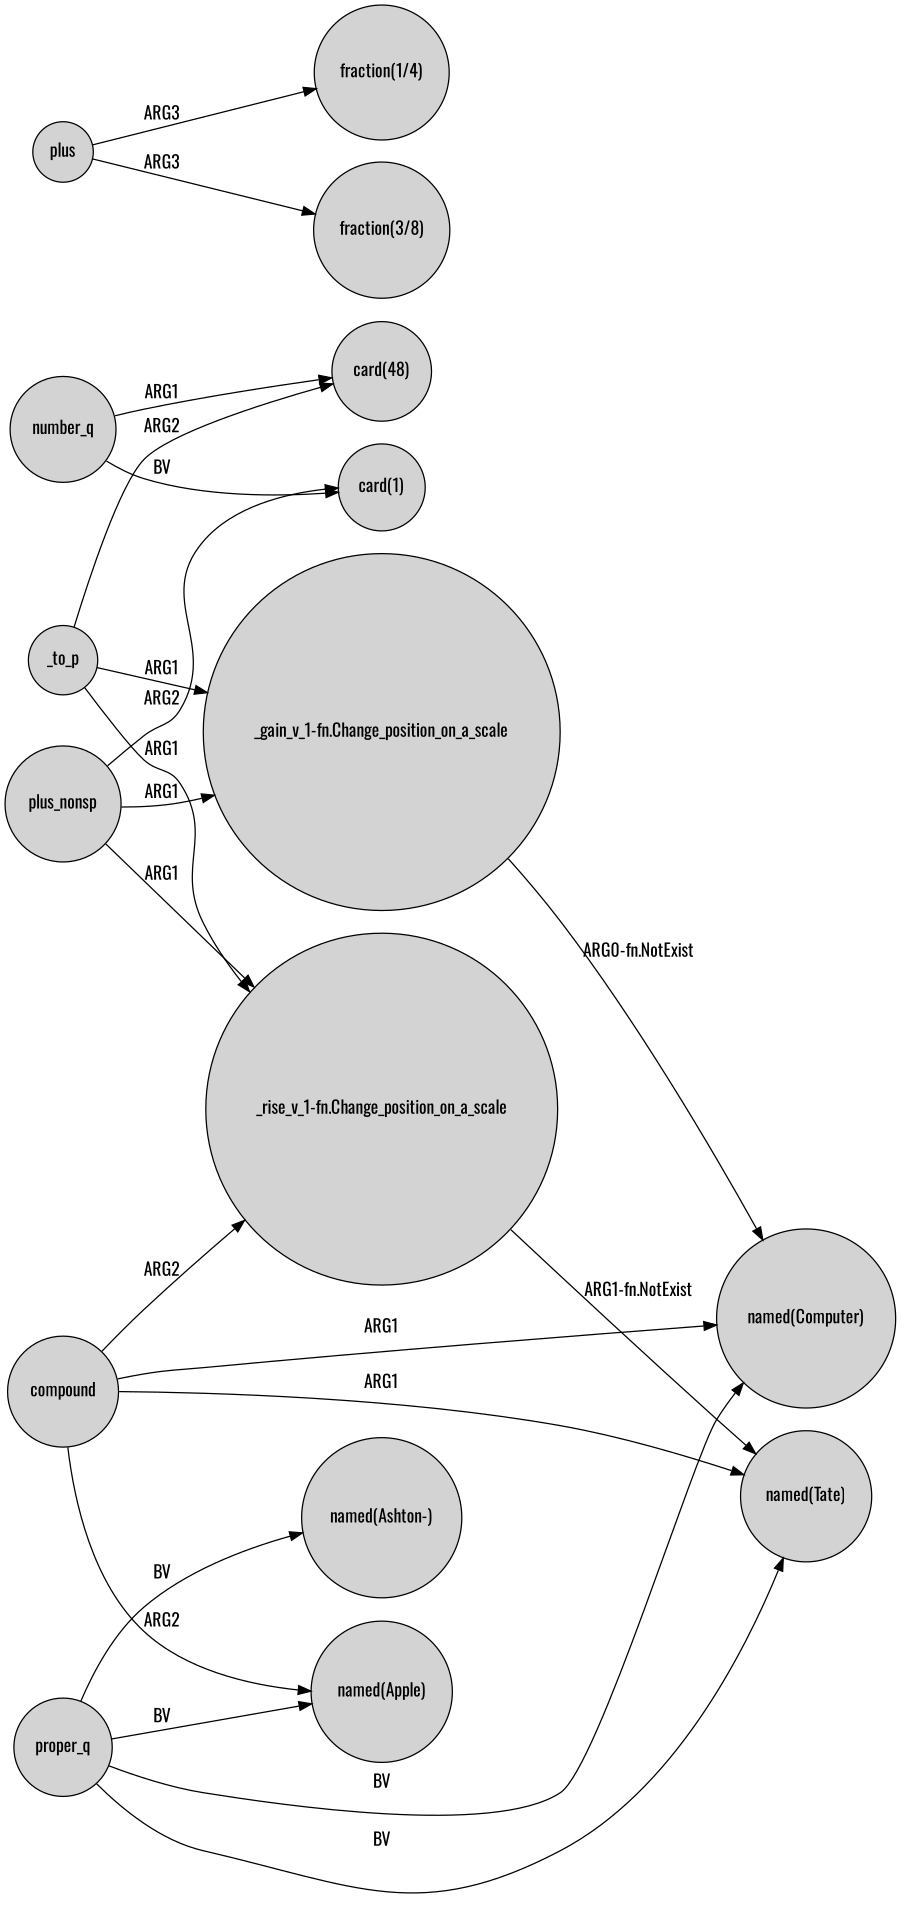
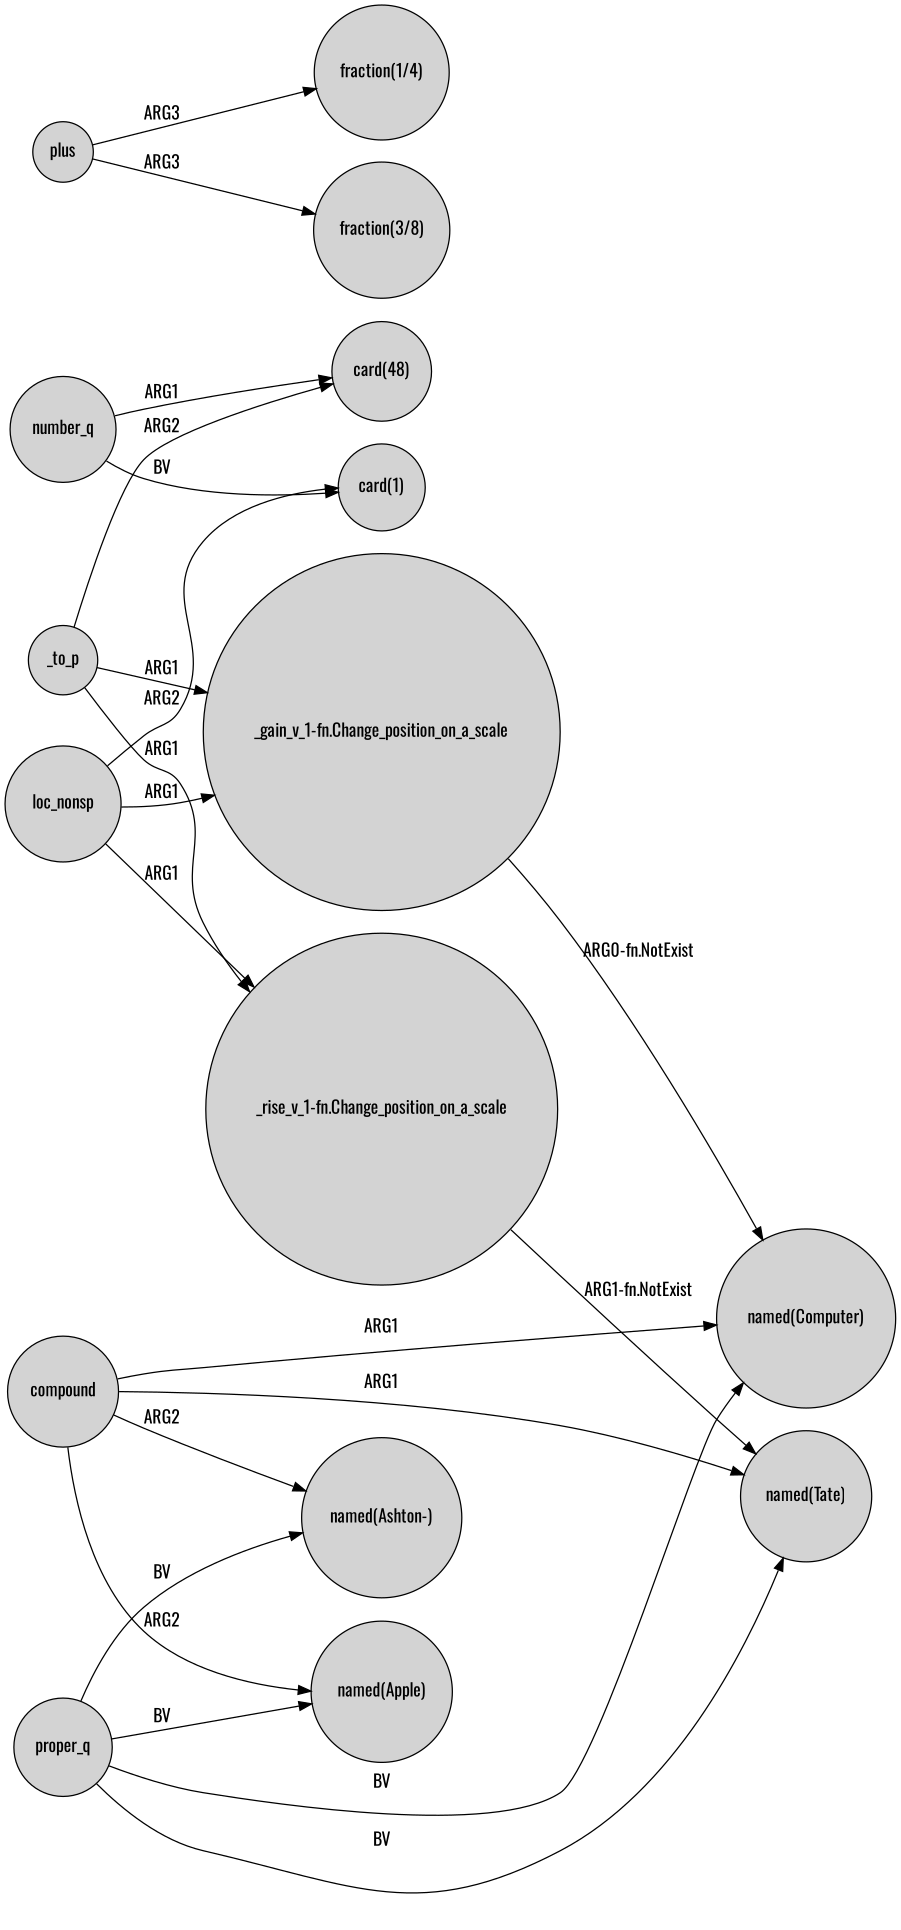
(63, 804) -> (63, 804)
(167, 1288) -> (203, 1452)
